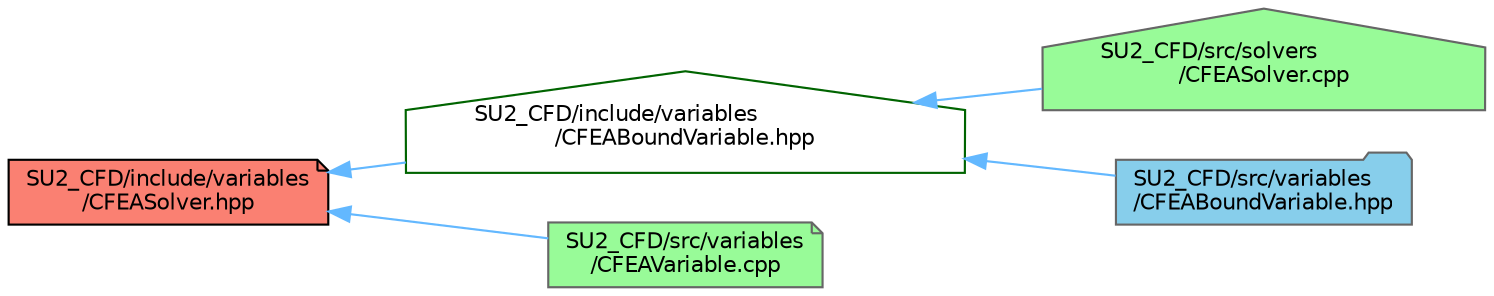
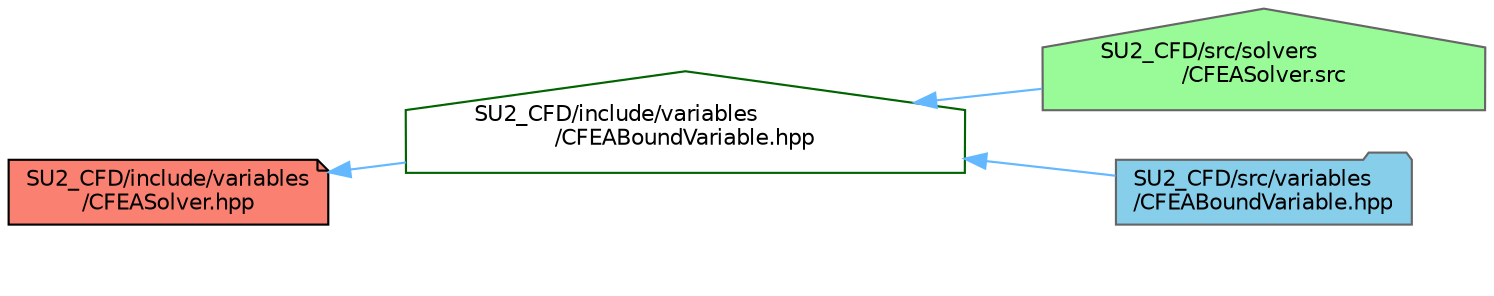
(1264, 65) -> (1264, 65)
(685, 255) -> none
